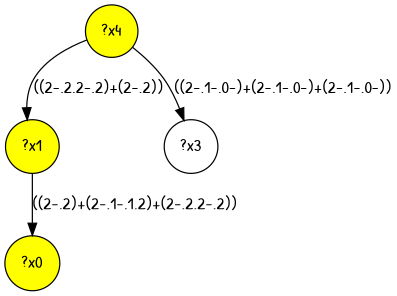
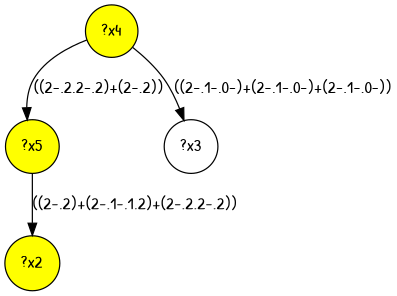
(32, 147) -> (32, 147)
(32, 263) -> (32, 263)
